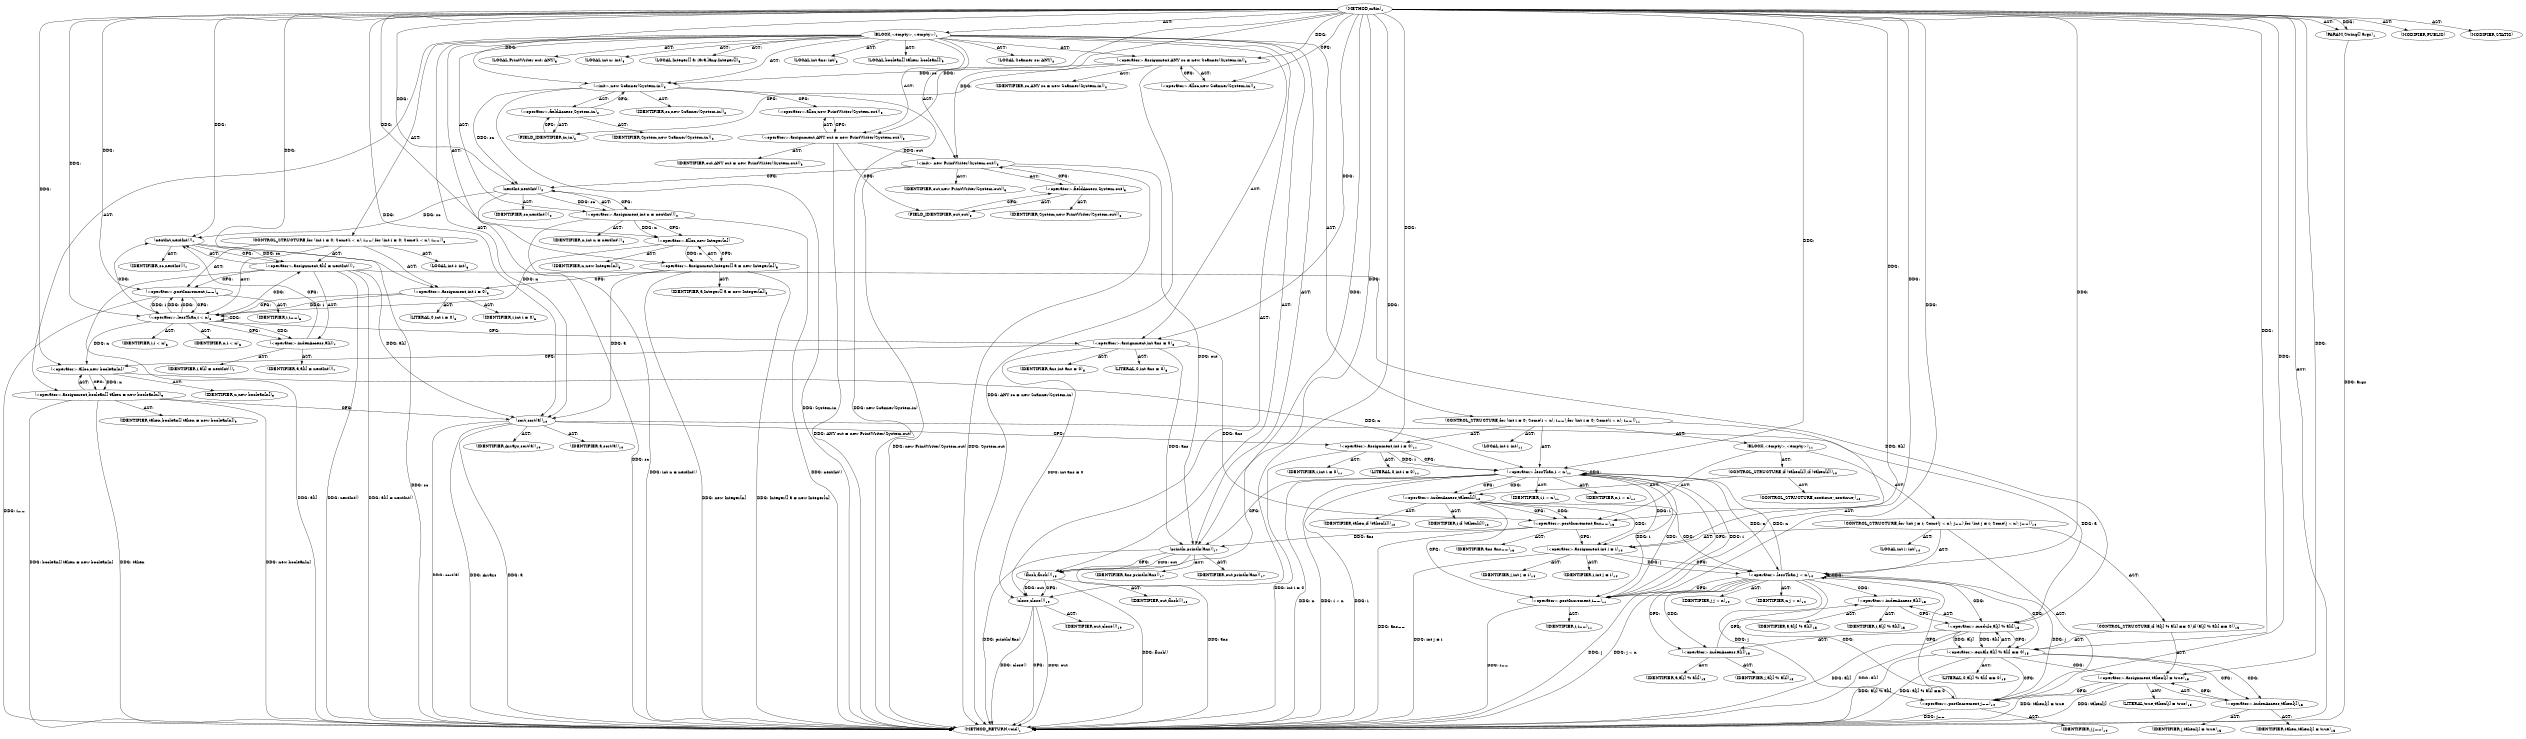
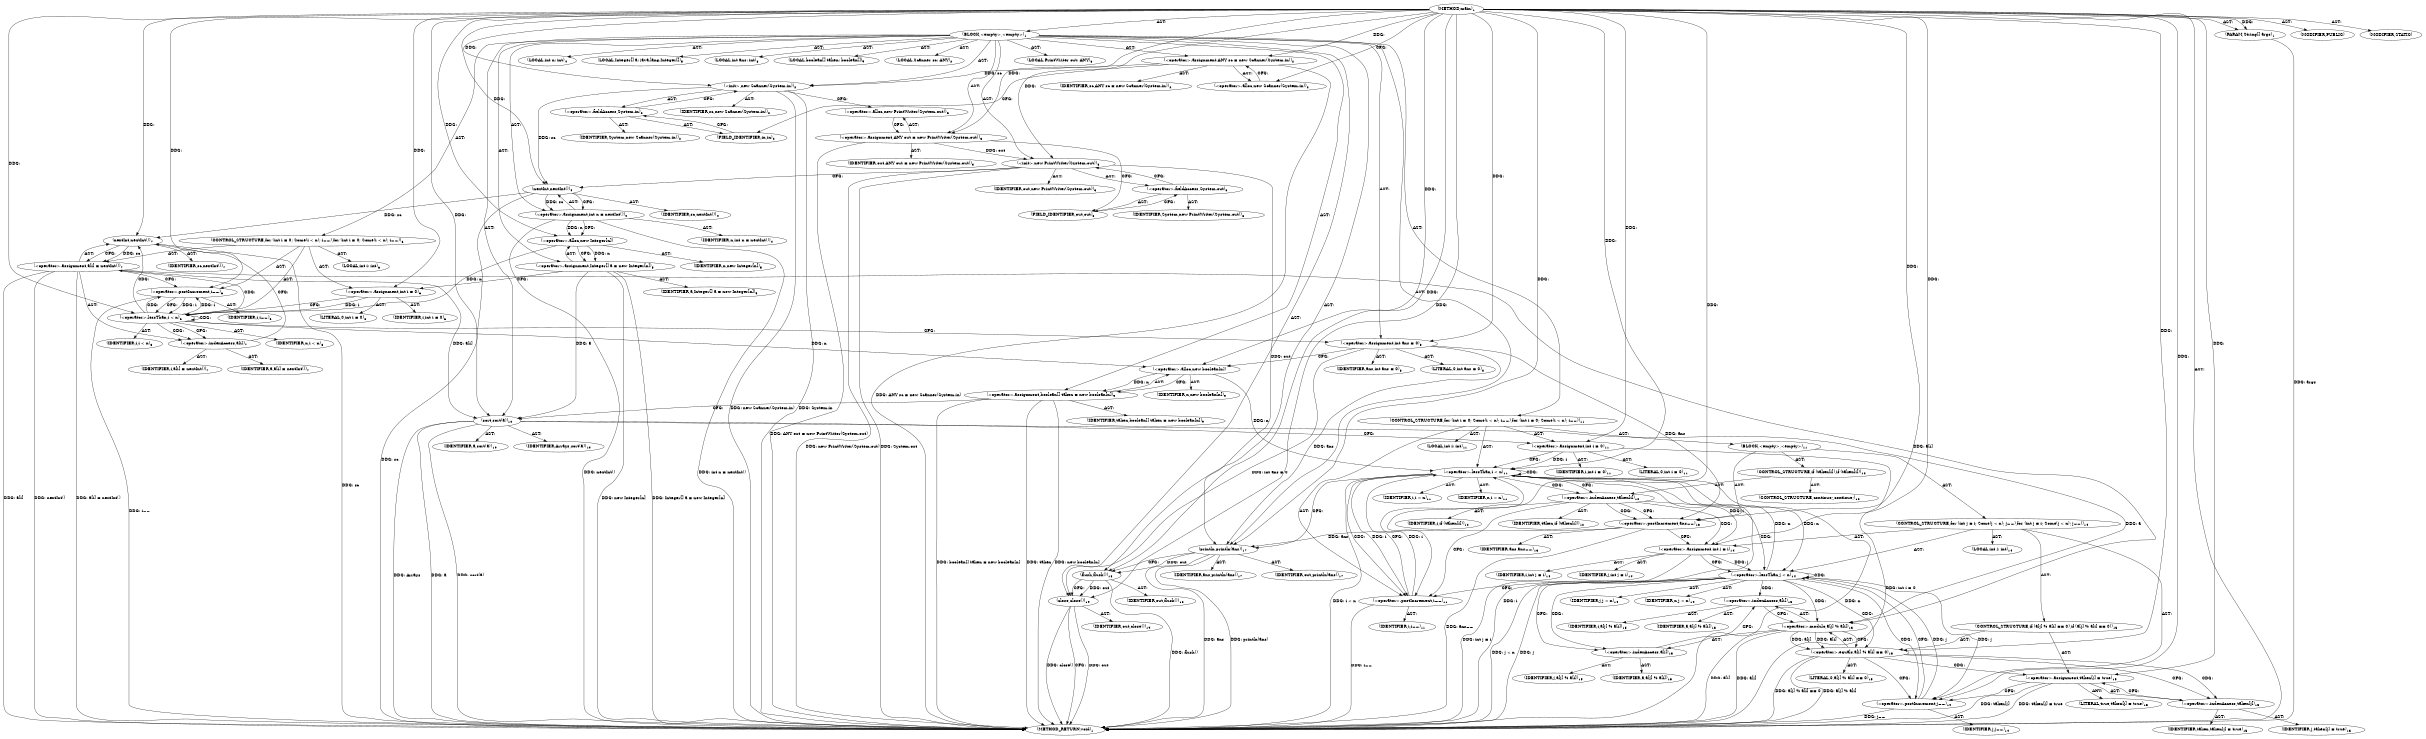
(2077, 64) -> none
